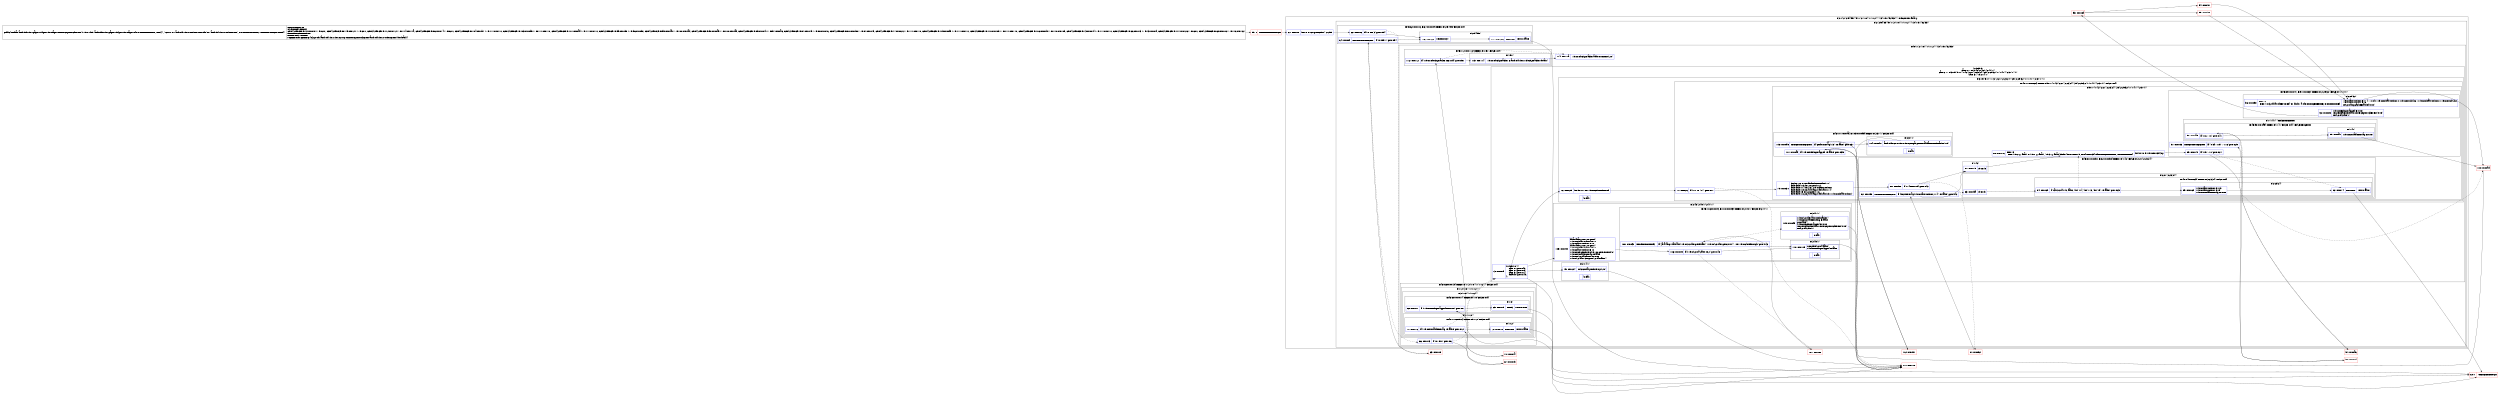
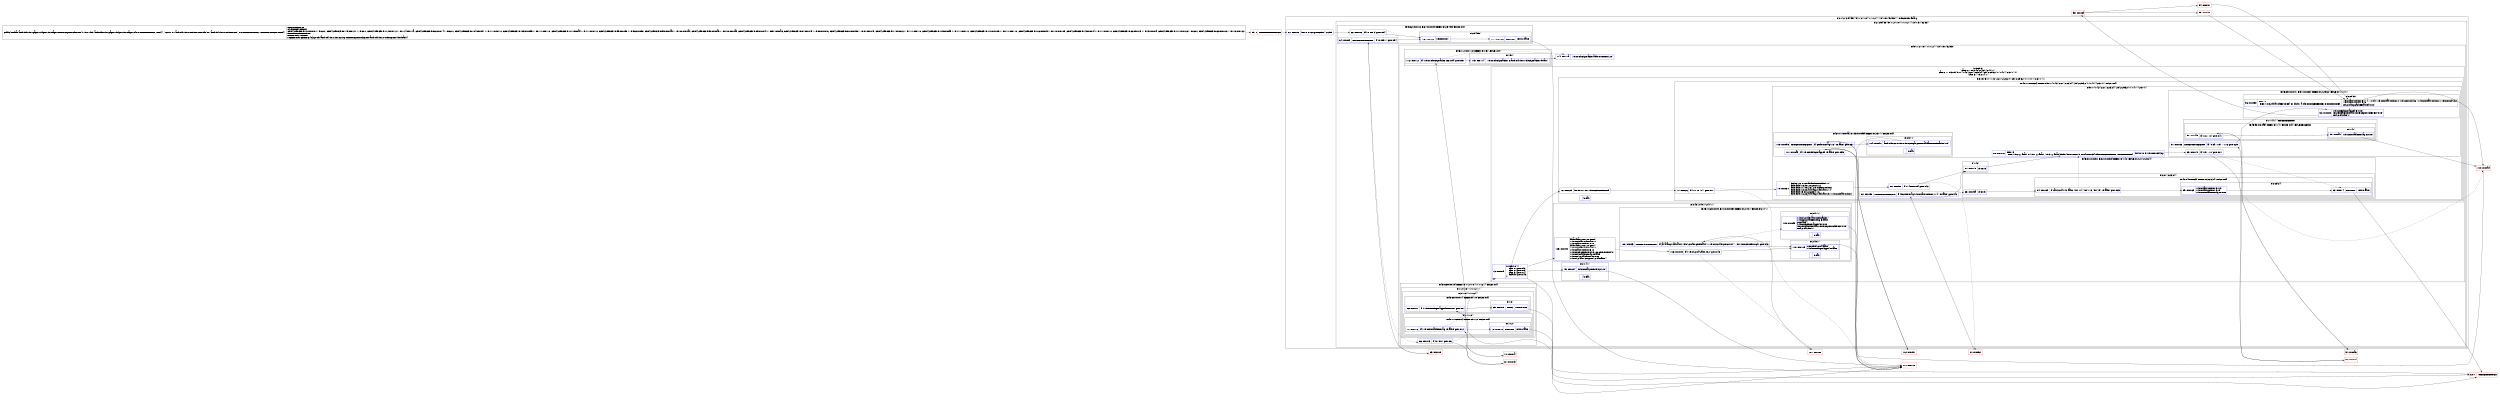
none -> (2274, 112)
(1646, 244) -> (1646, 244)
